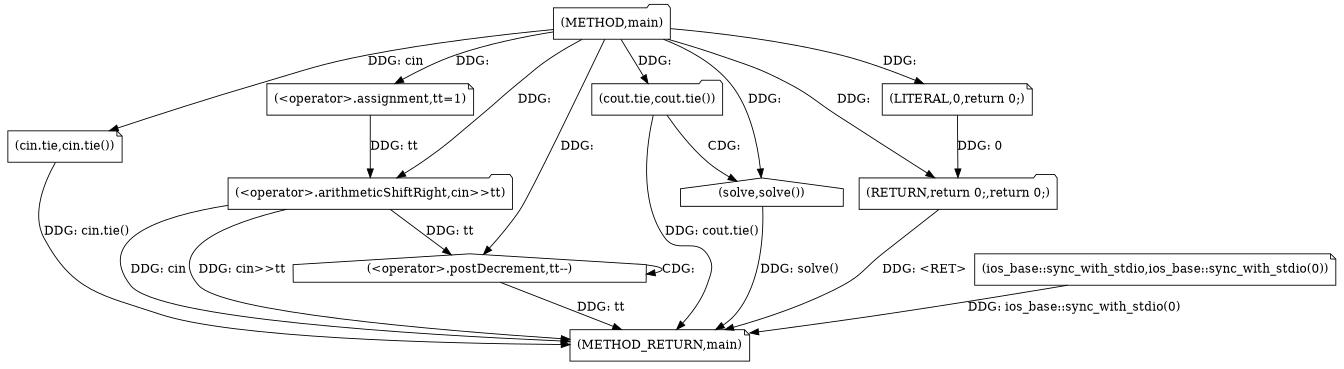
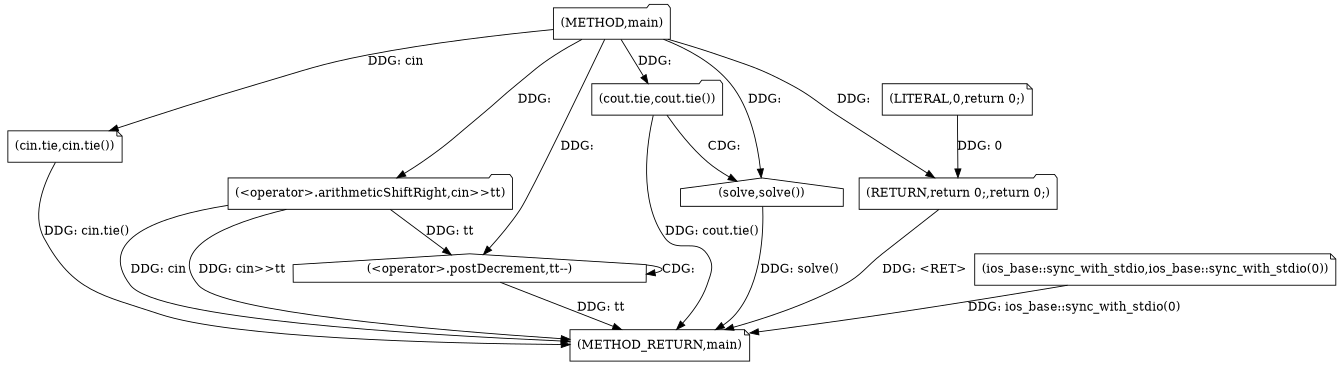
(795, 45) -> none
(370, 99) -> none
